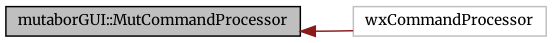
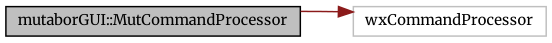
(334, 31) -> (319, 11)
